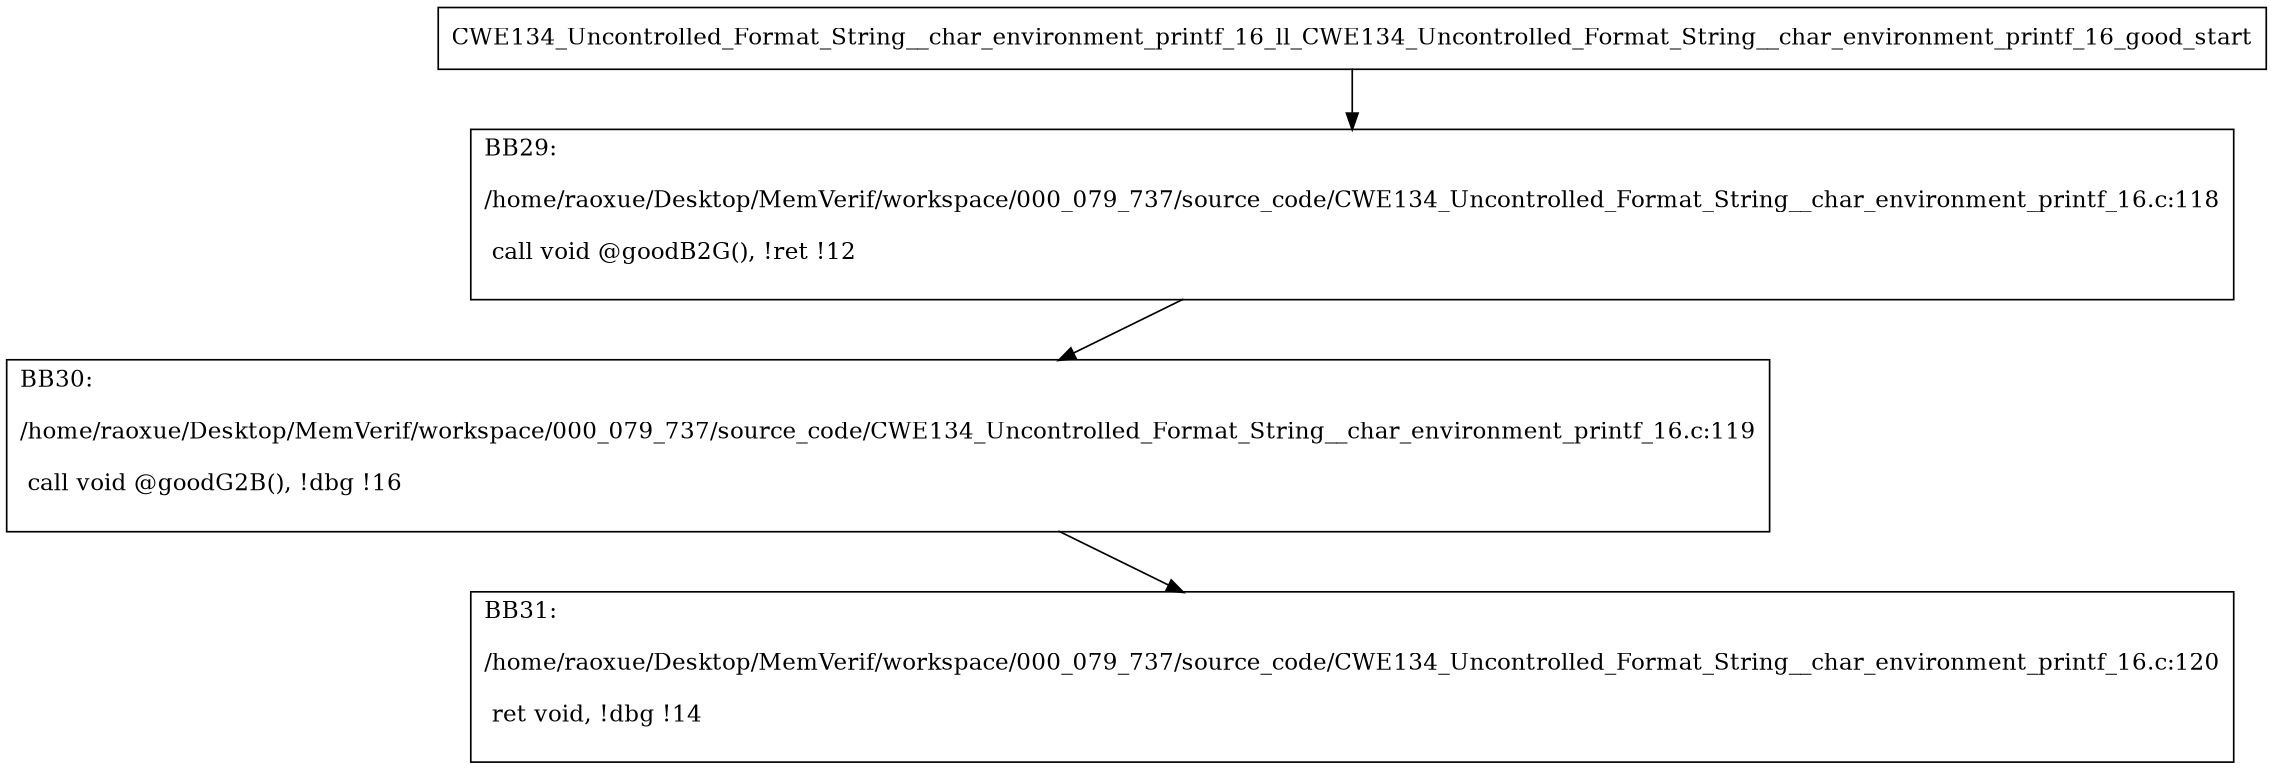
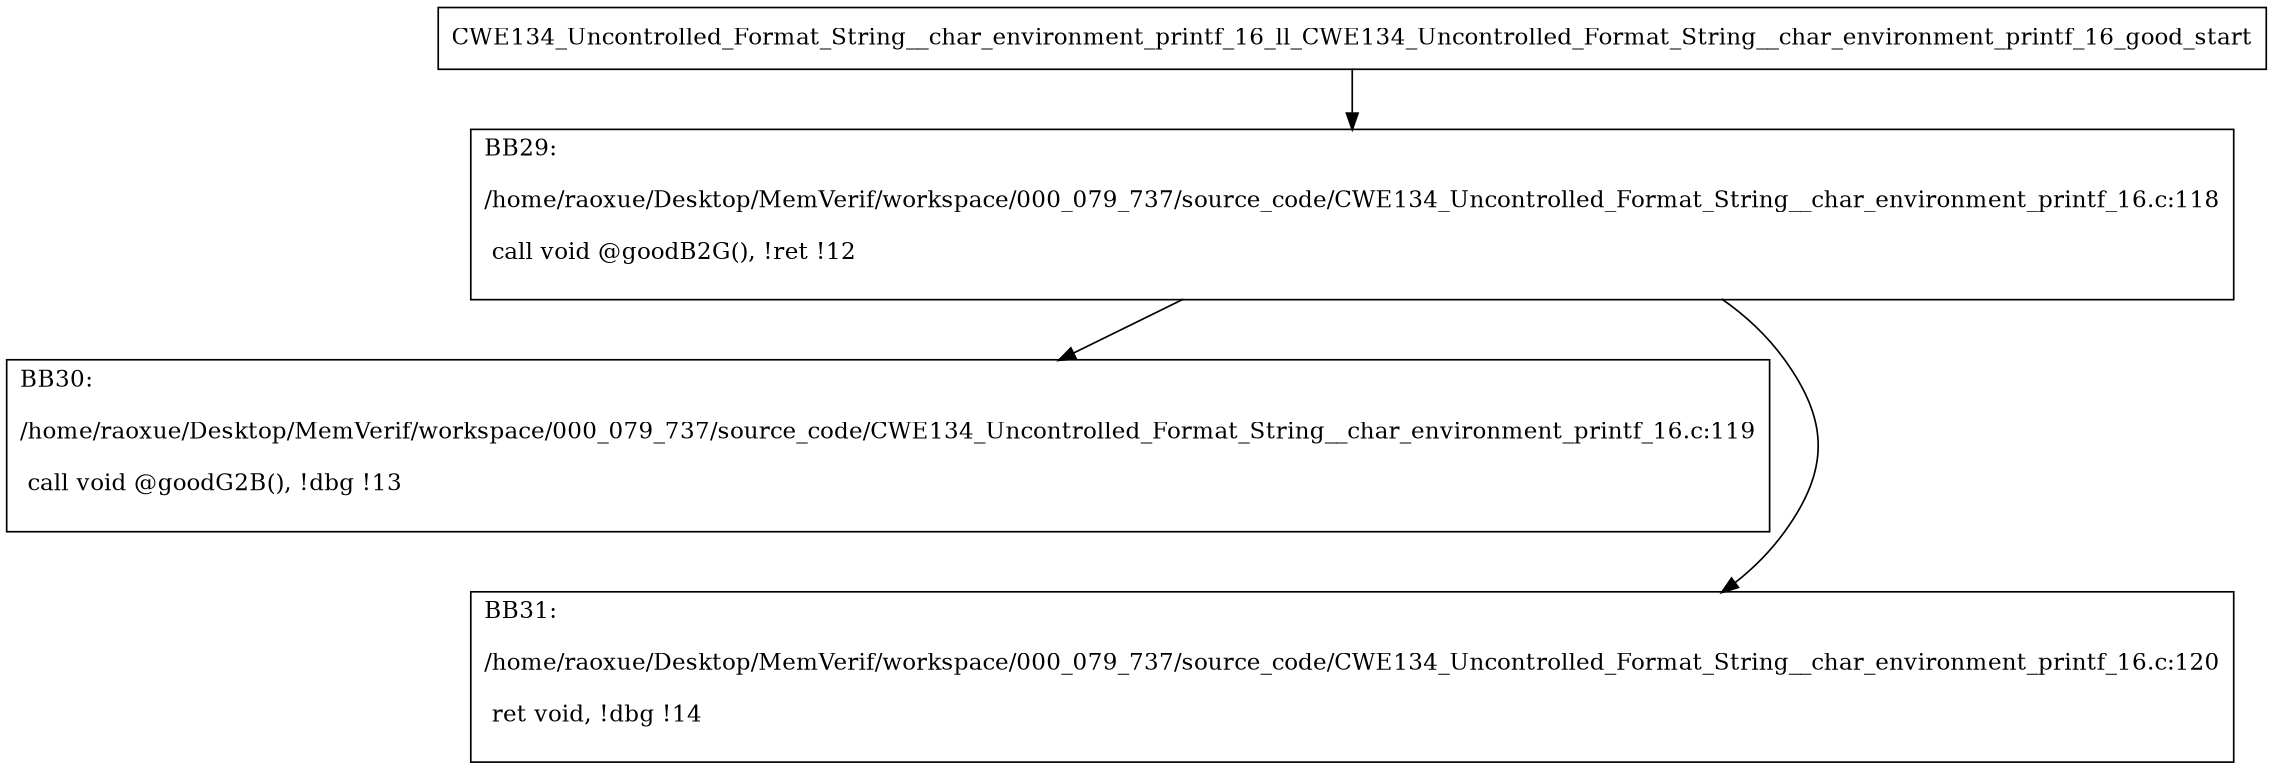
(211, 483) -> (211, 483)
(1113, 558) -> (1817, 437)
